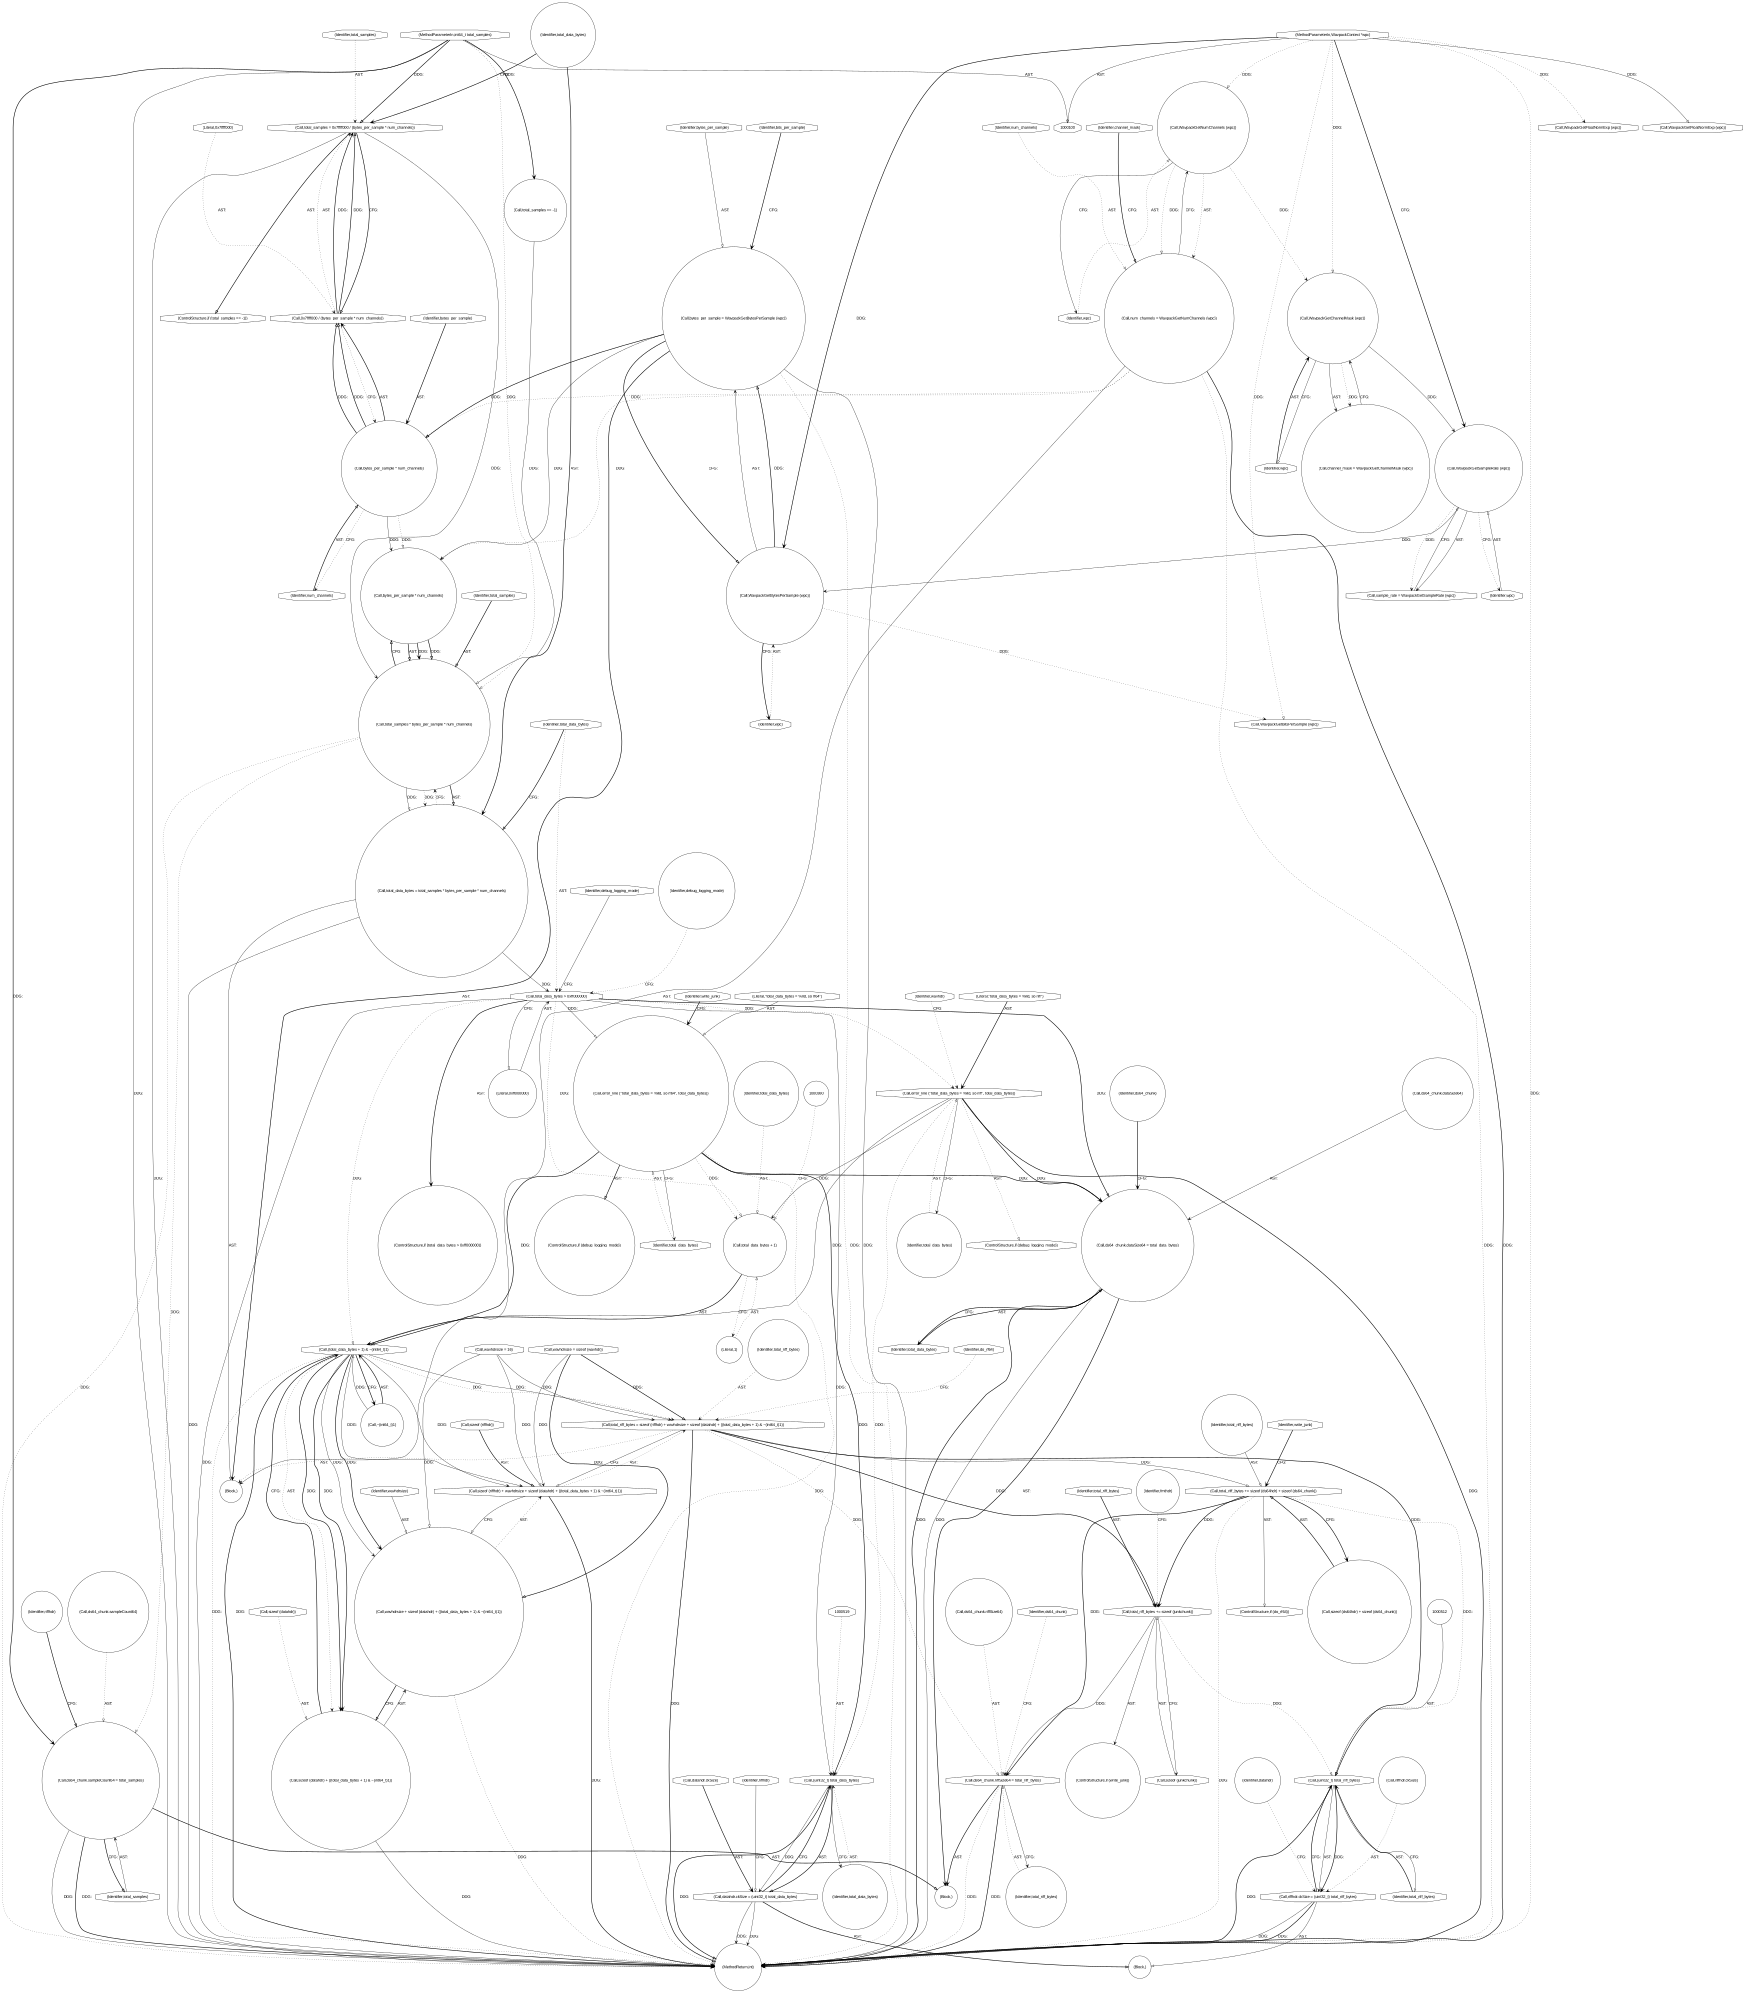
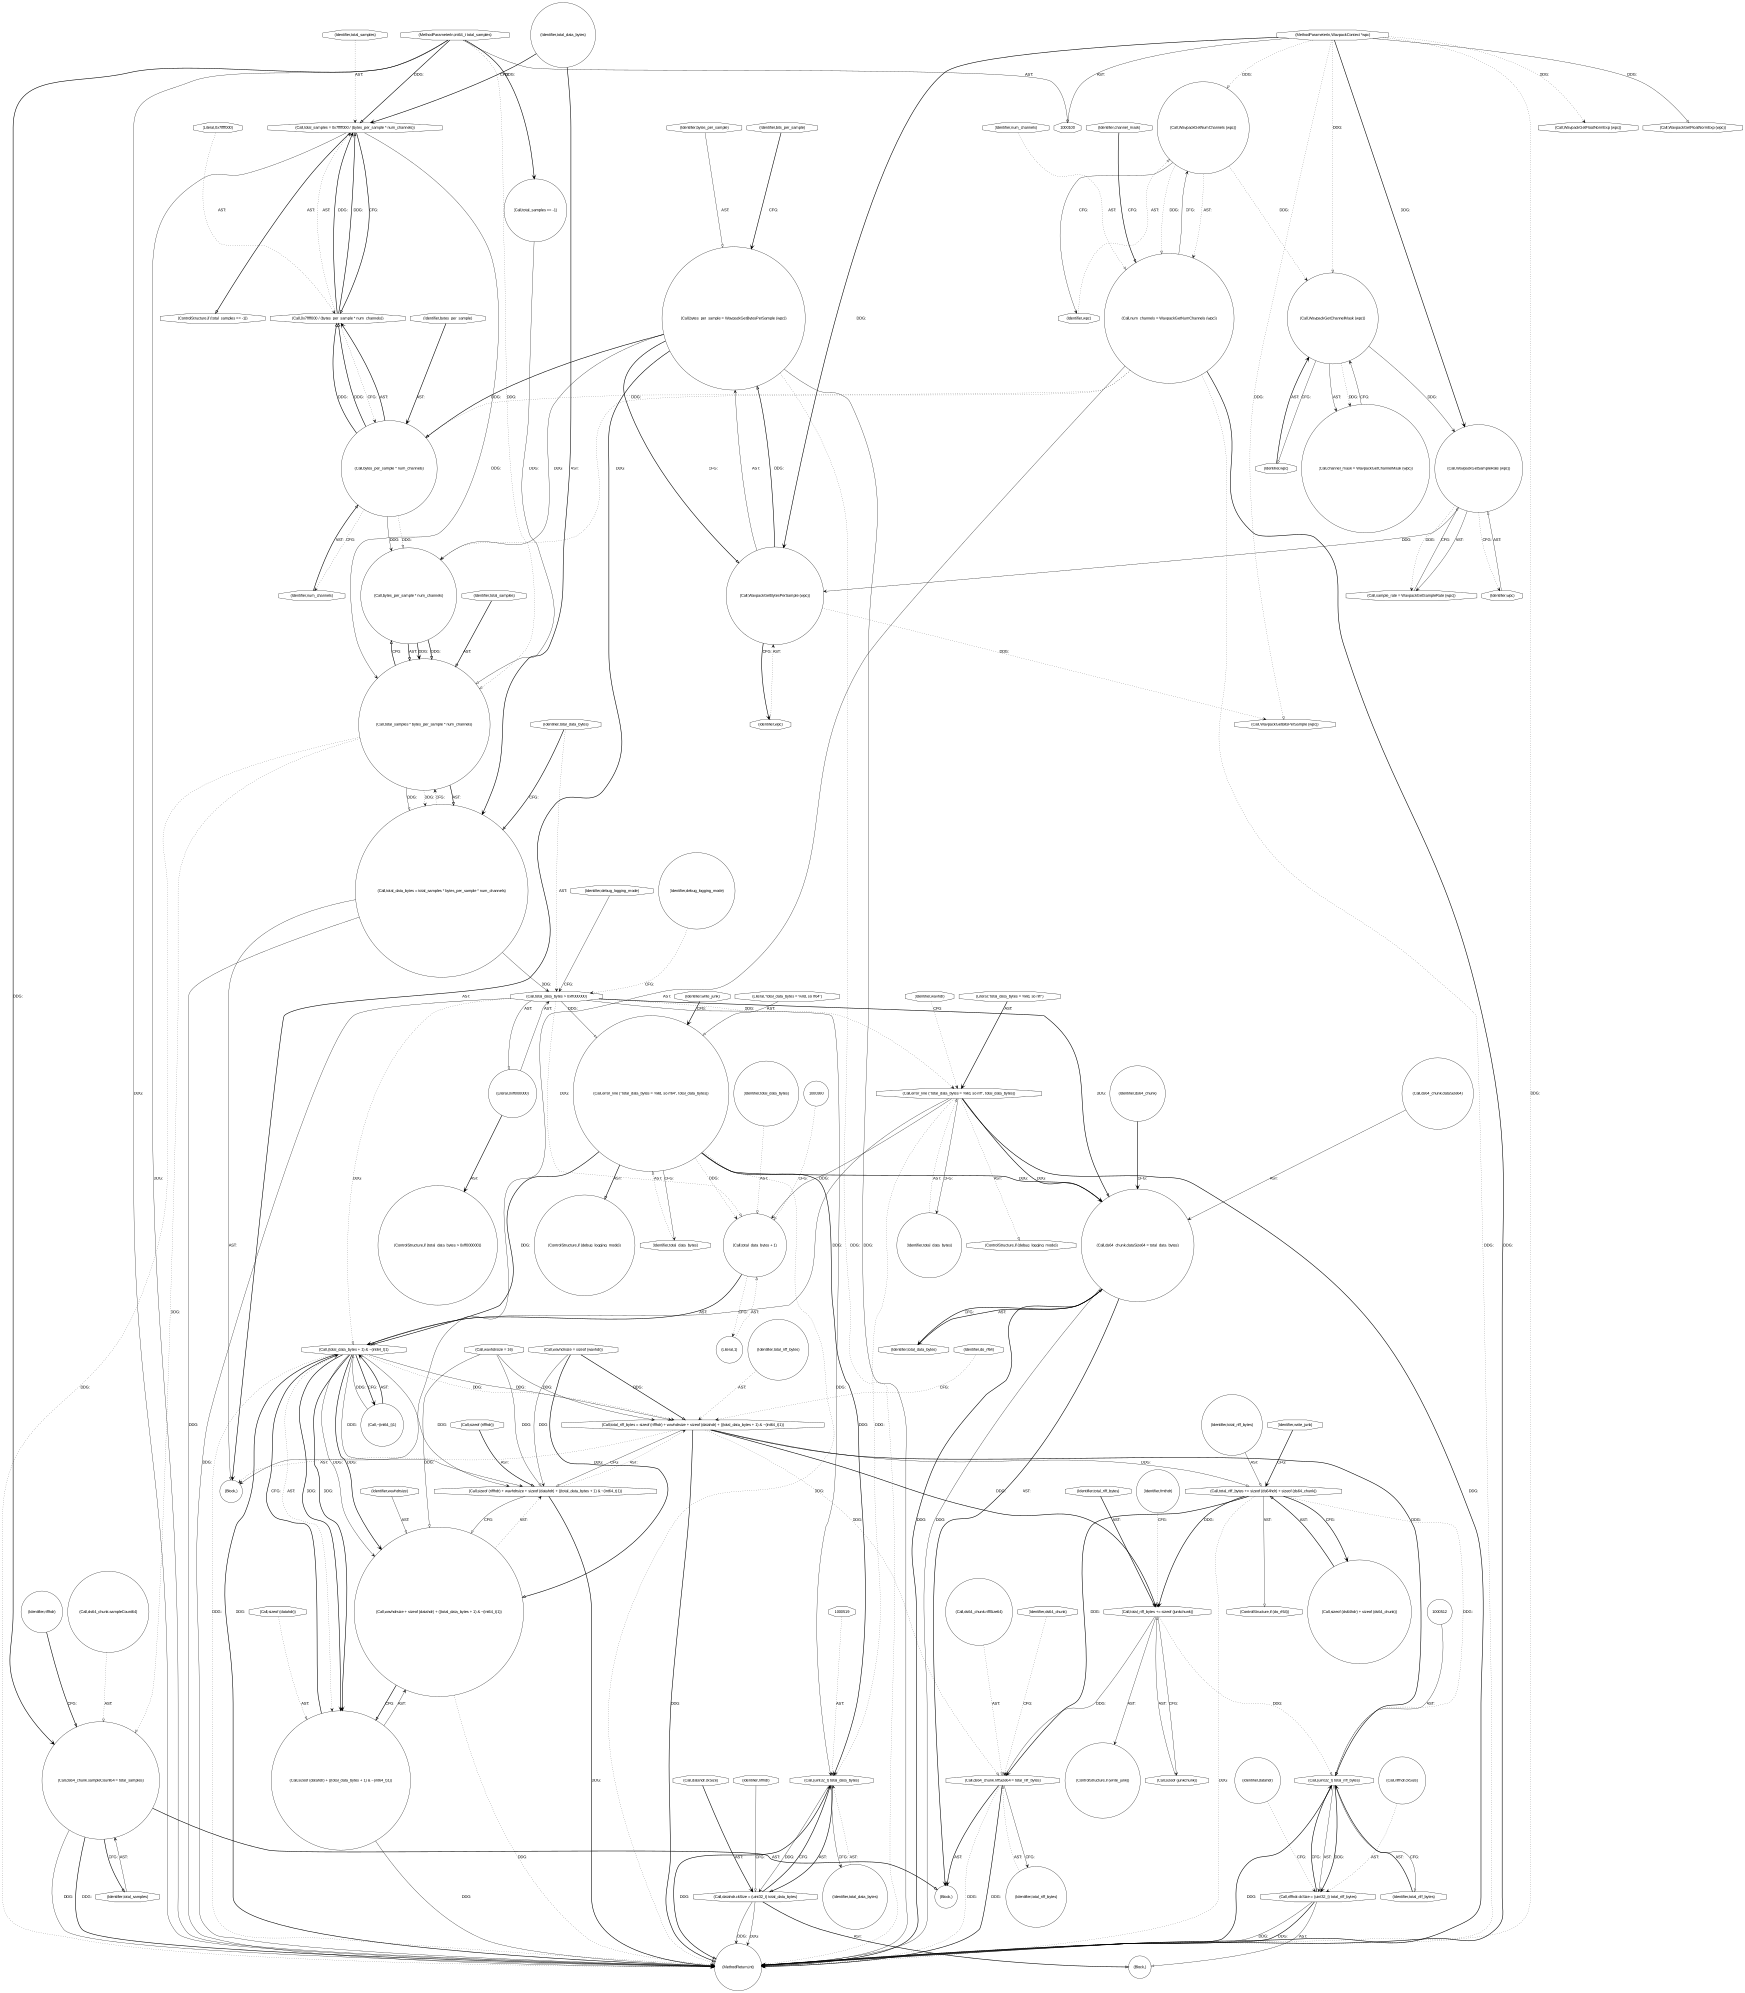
(1406, 210) -> (1406, 210)
(529, 1009) -> (529, 1009)
(446, 1069) -> (484, 1152)
